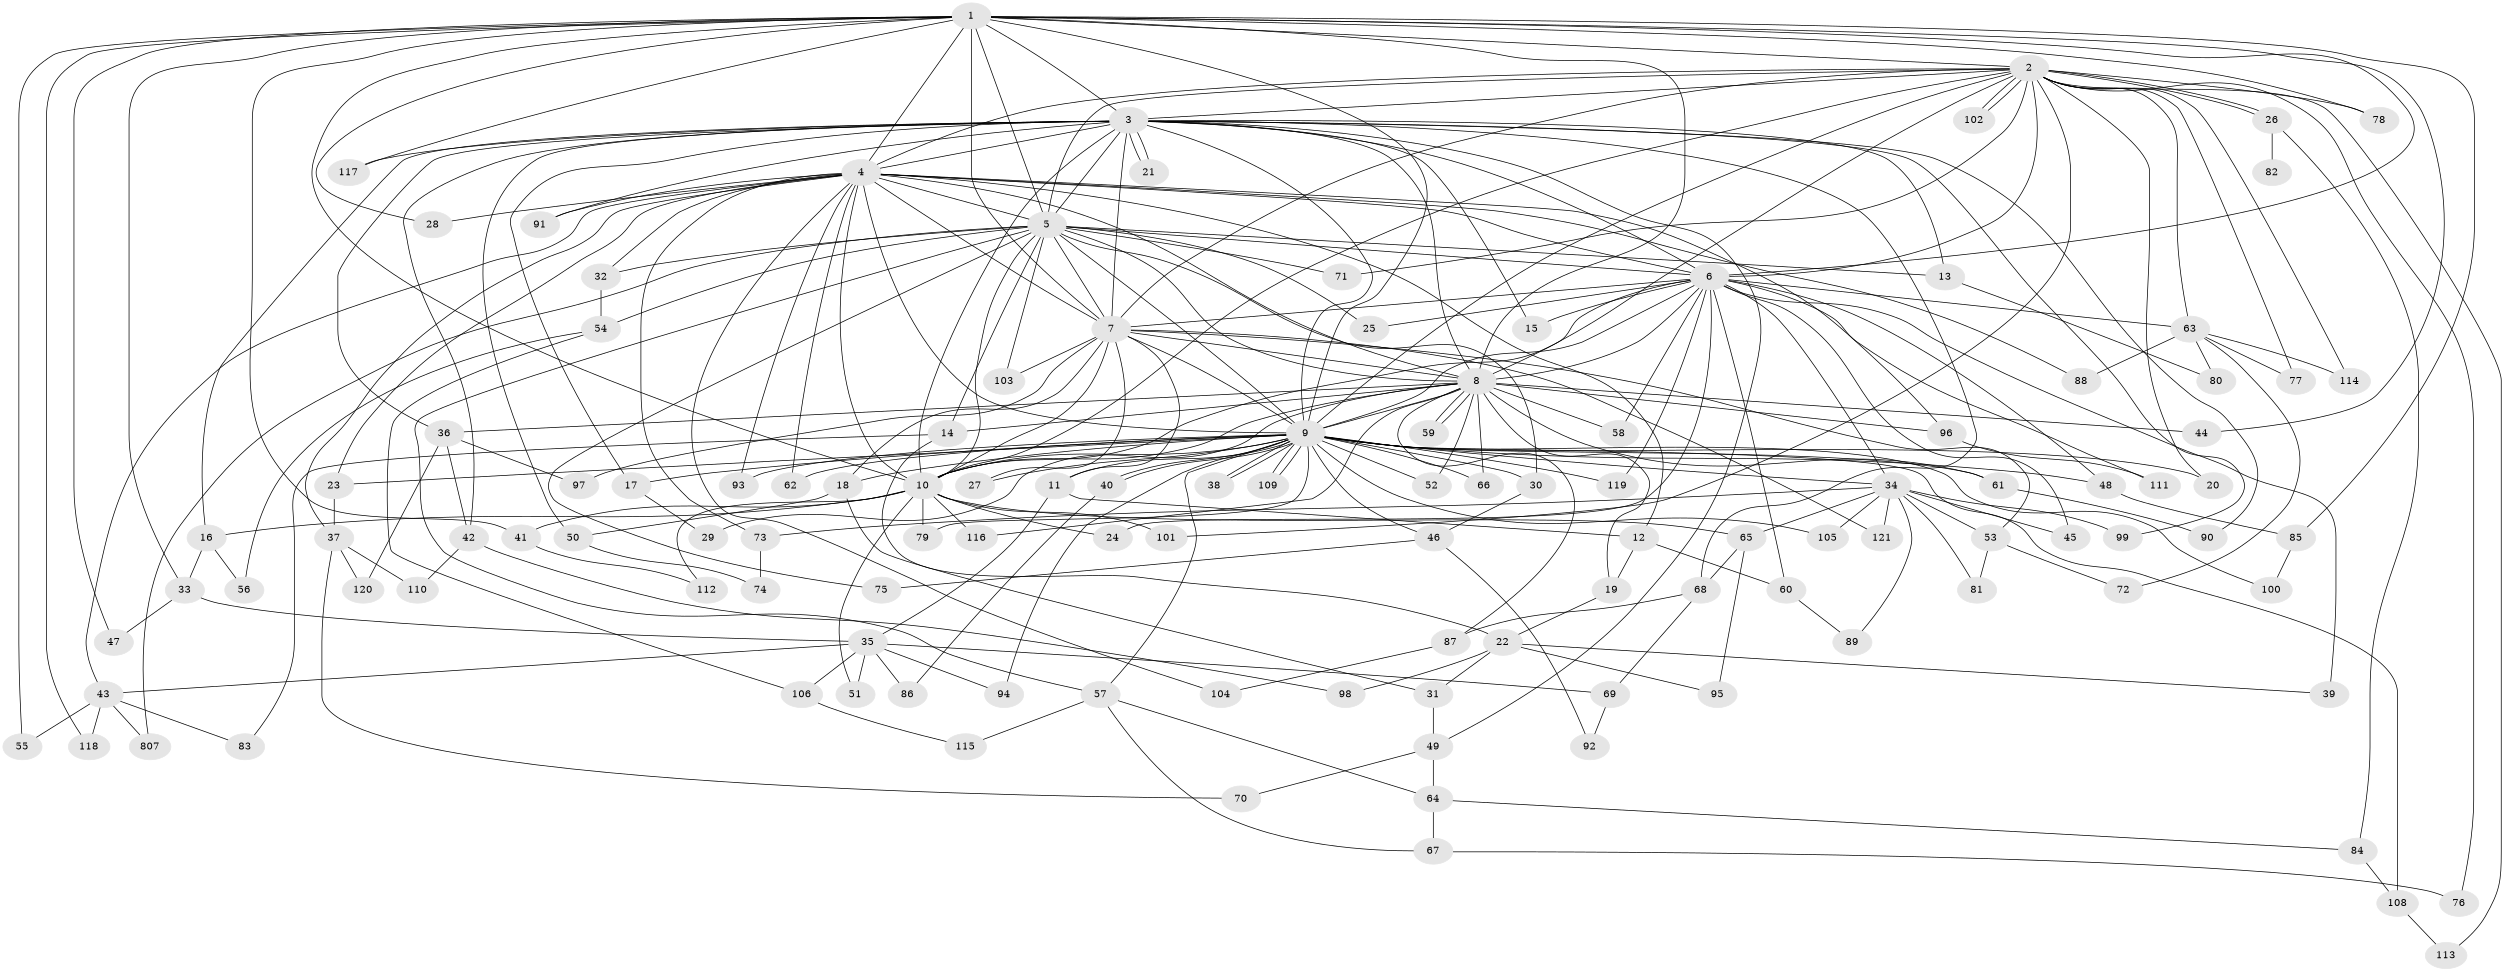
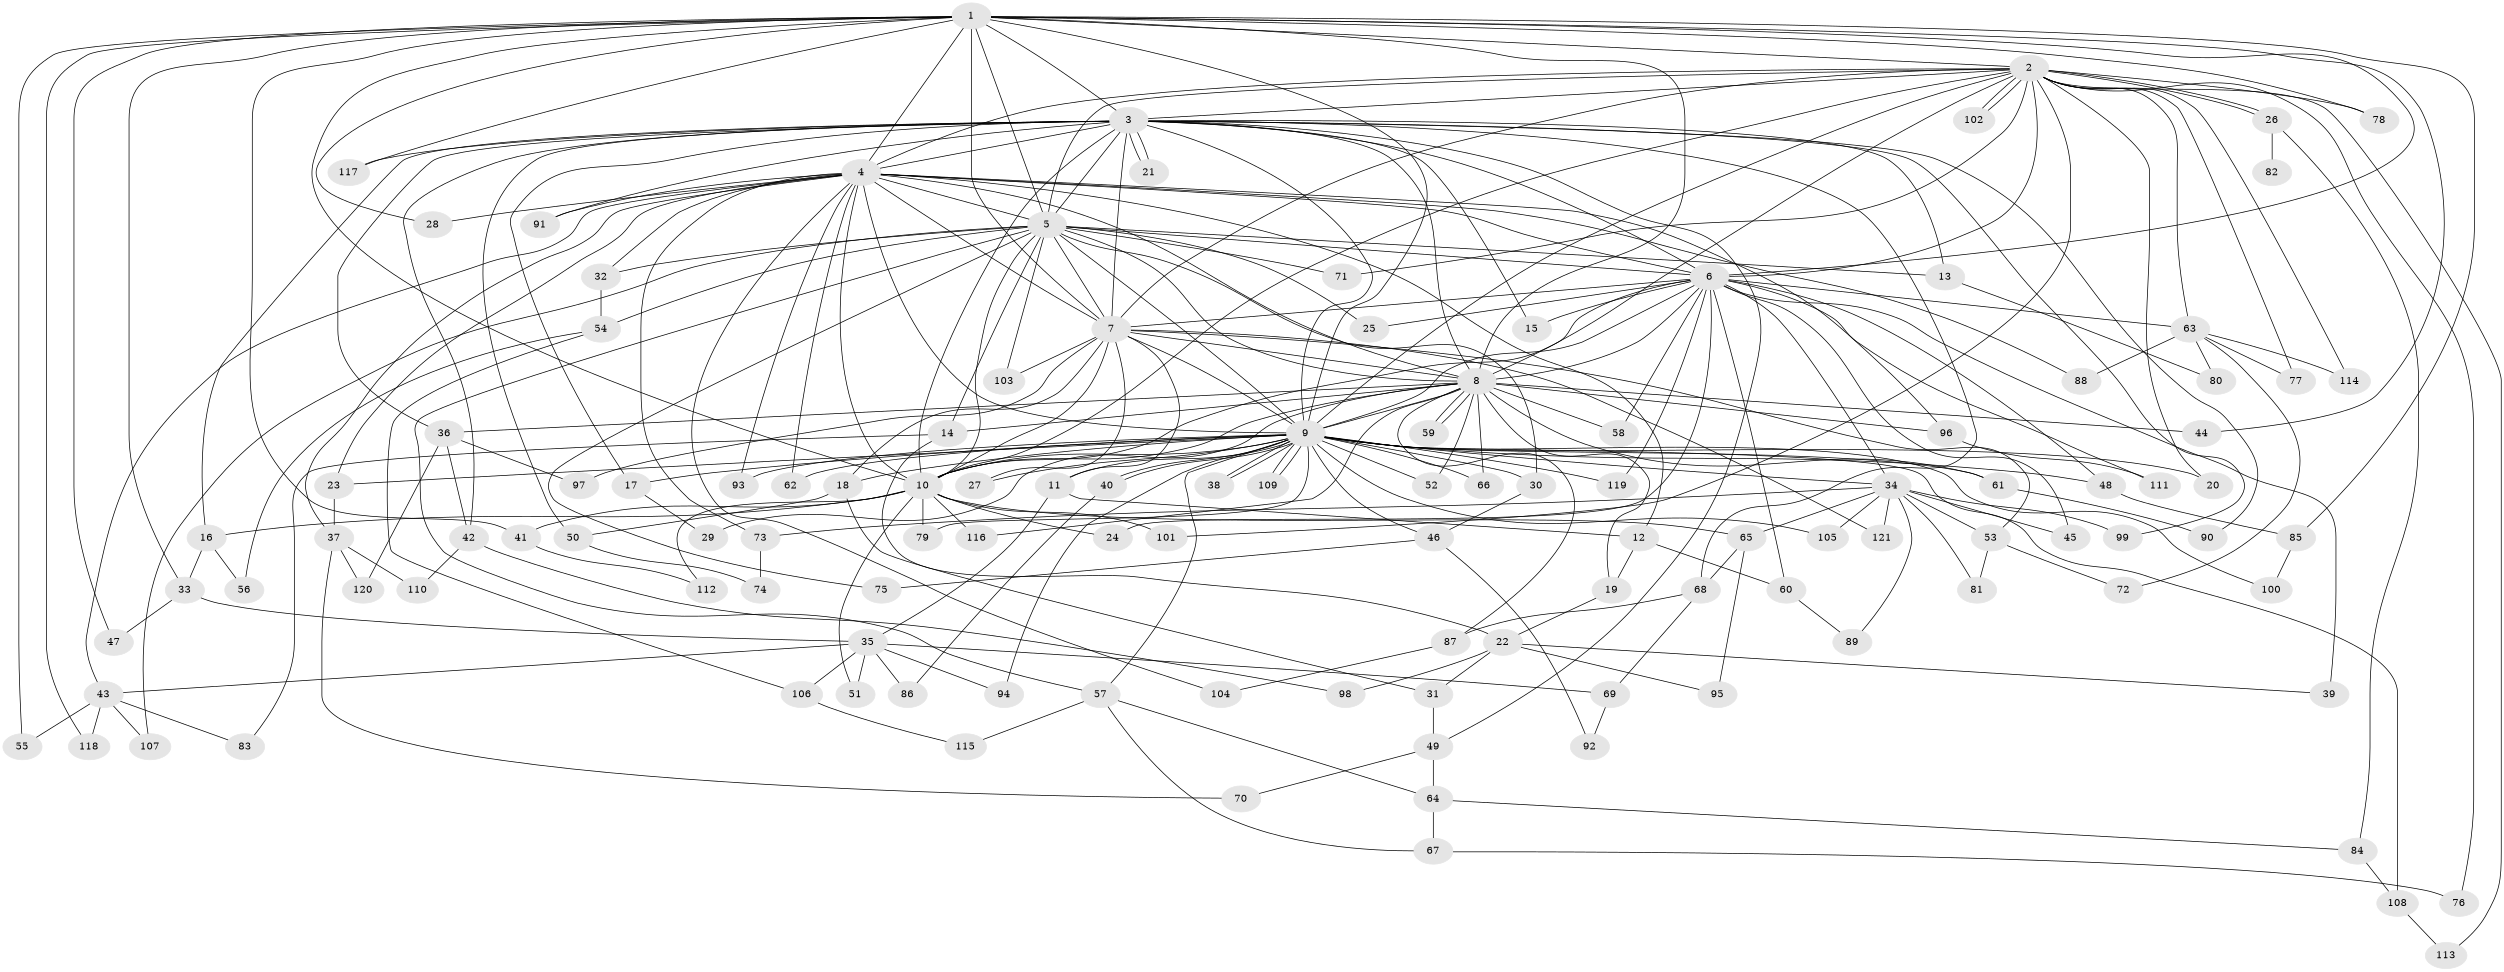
(150, 747) -> (150, 747)
